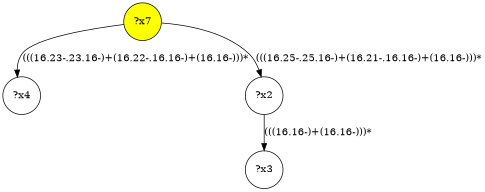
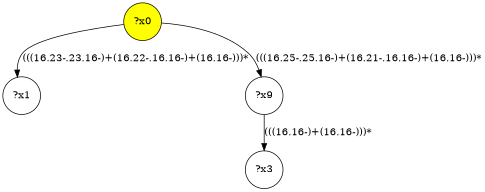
(143, 22) -> (143, 22)
(22, 96) -> (22, 96)
(264, 96) -> (264, 96)
